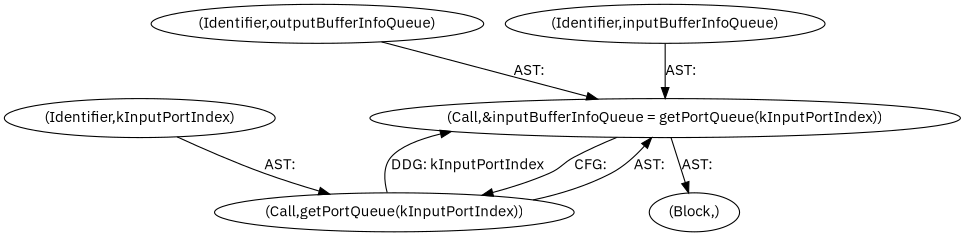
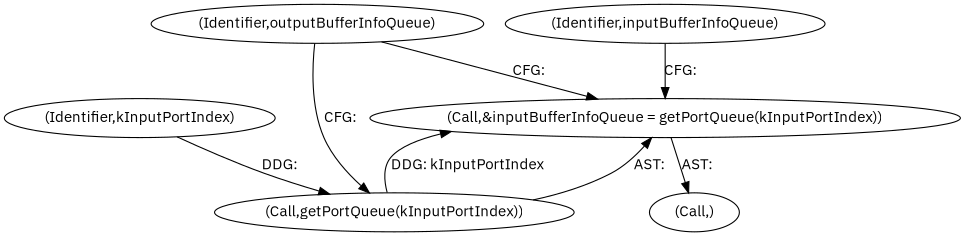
(531, 71) -> (531, 71)
(682, 71) -> (682, 71)
(282, 165) -> (282, 165)
(557, 169) -> (318, 121)
(694, 212) -> (694, 212)
